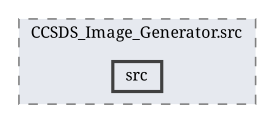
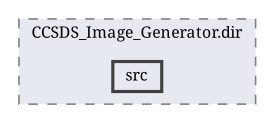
(137, 34) -> (137, 34)
